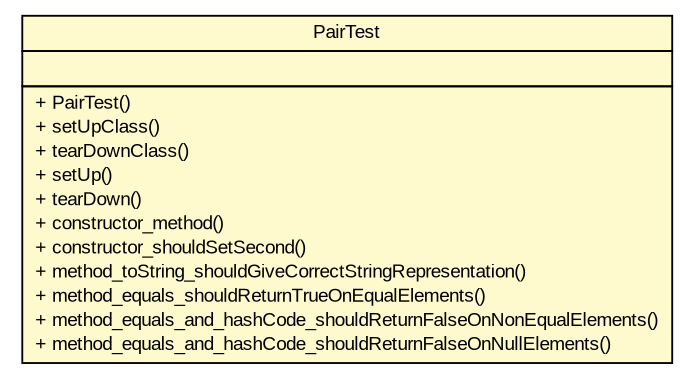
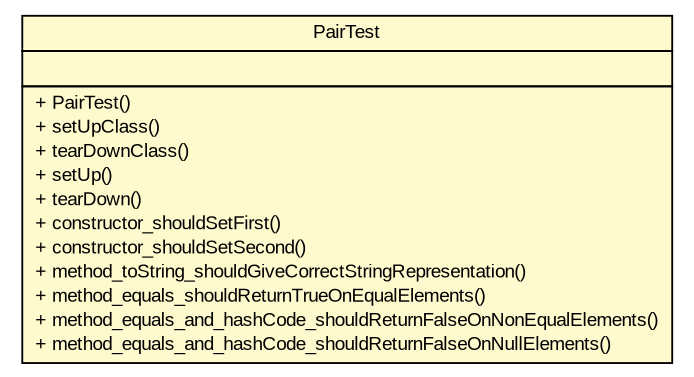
(130, 224) -> (159, 224)
